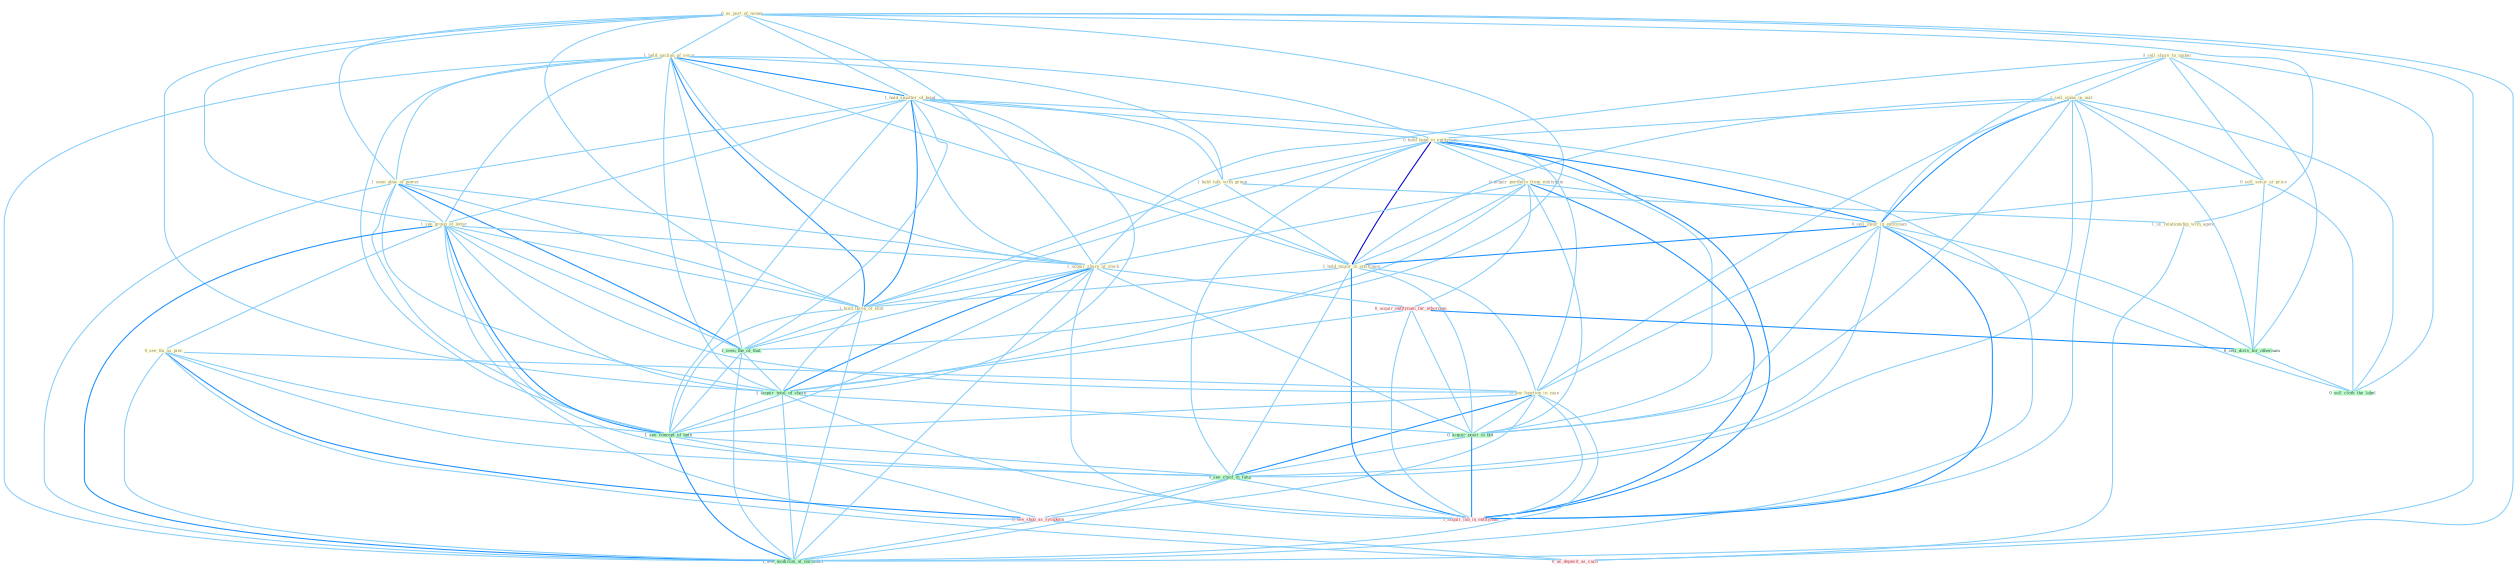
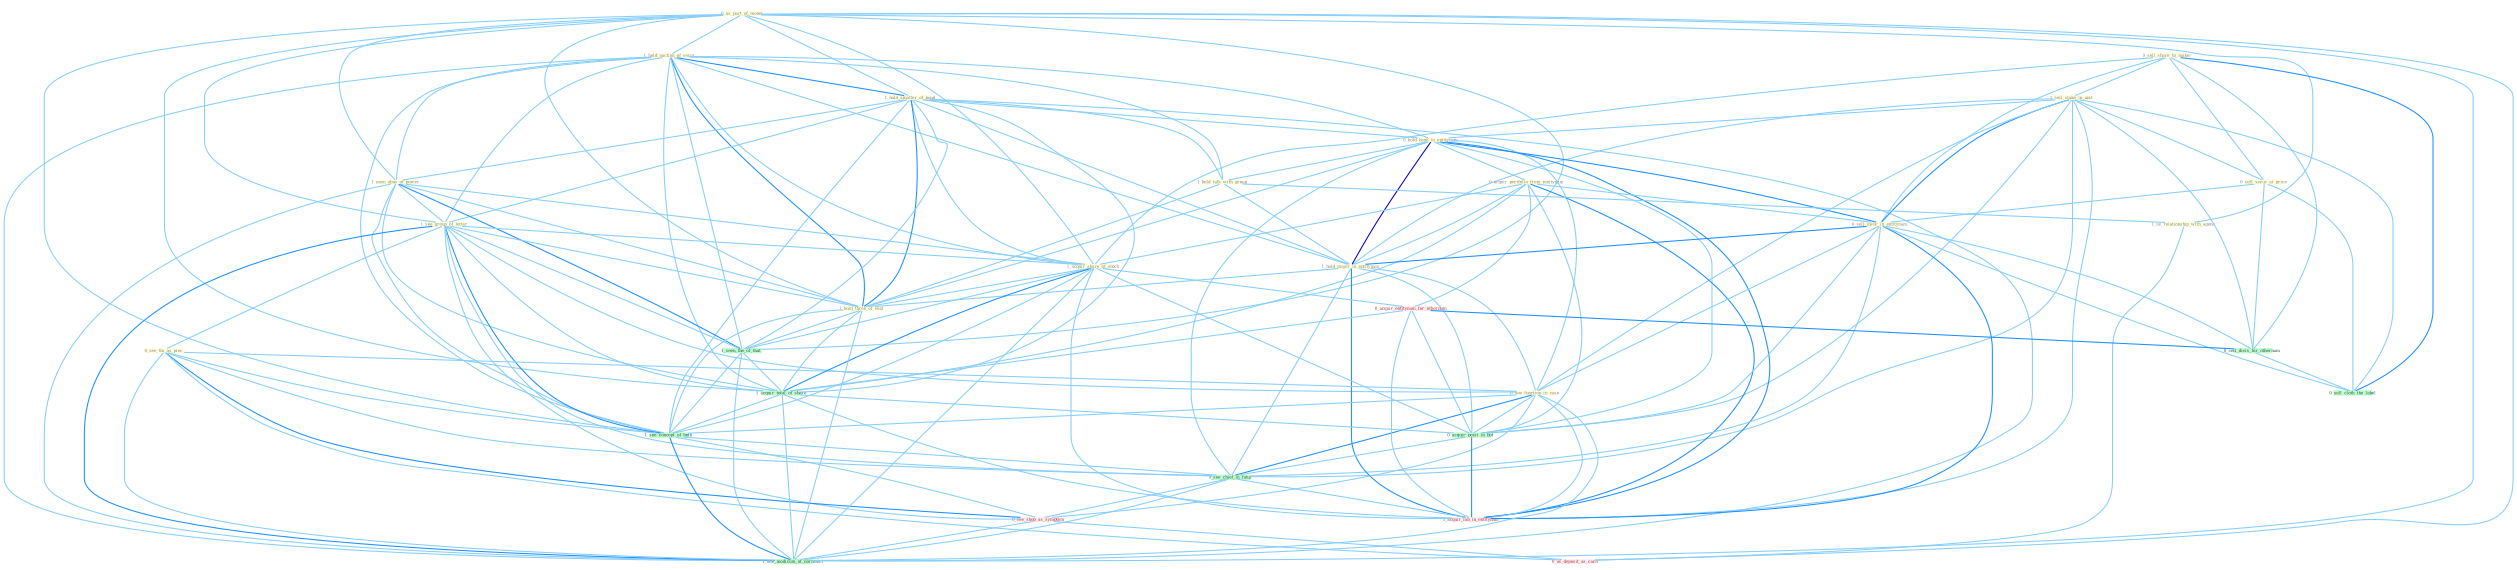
(2433, 146) -> (2433, 146)
none -> (44, 151)
(1351, 266) -> (1351, 266)
